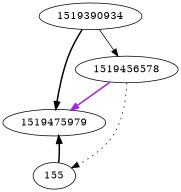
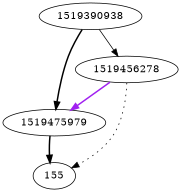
(91, 16) -> (91, 16)
(127, 69) -> (127, 69)
(59, 153) -> (49, 146)
